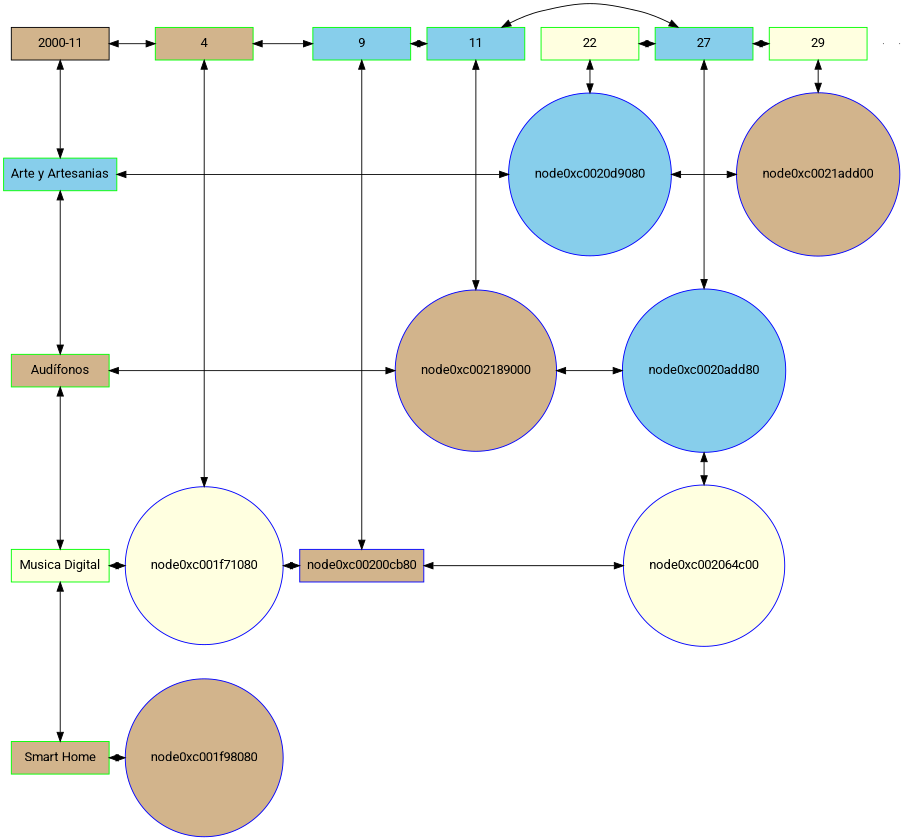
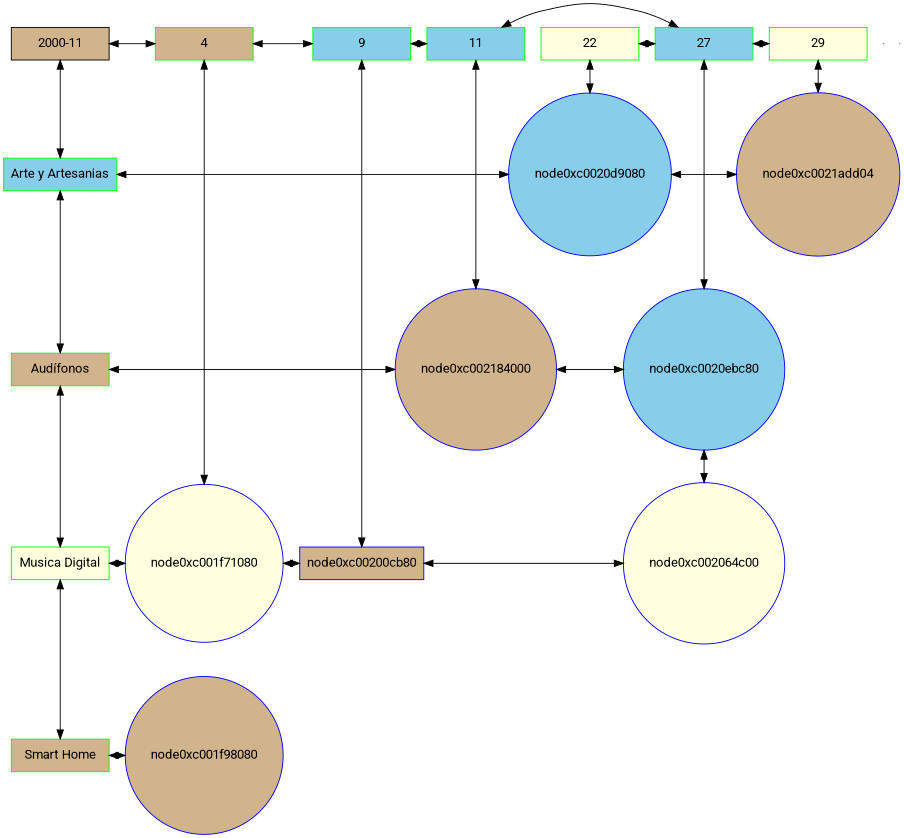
(818, 174) -> (818, 174)
(476, 371) -> (476, 369)
(704, 371) -> (704, 369)
